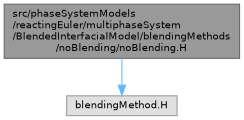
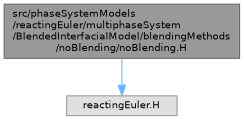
(122, 106) -> (122, 106)
